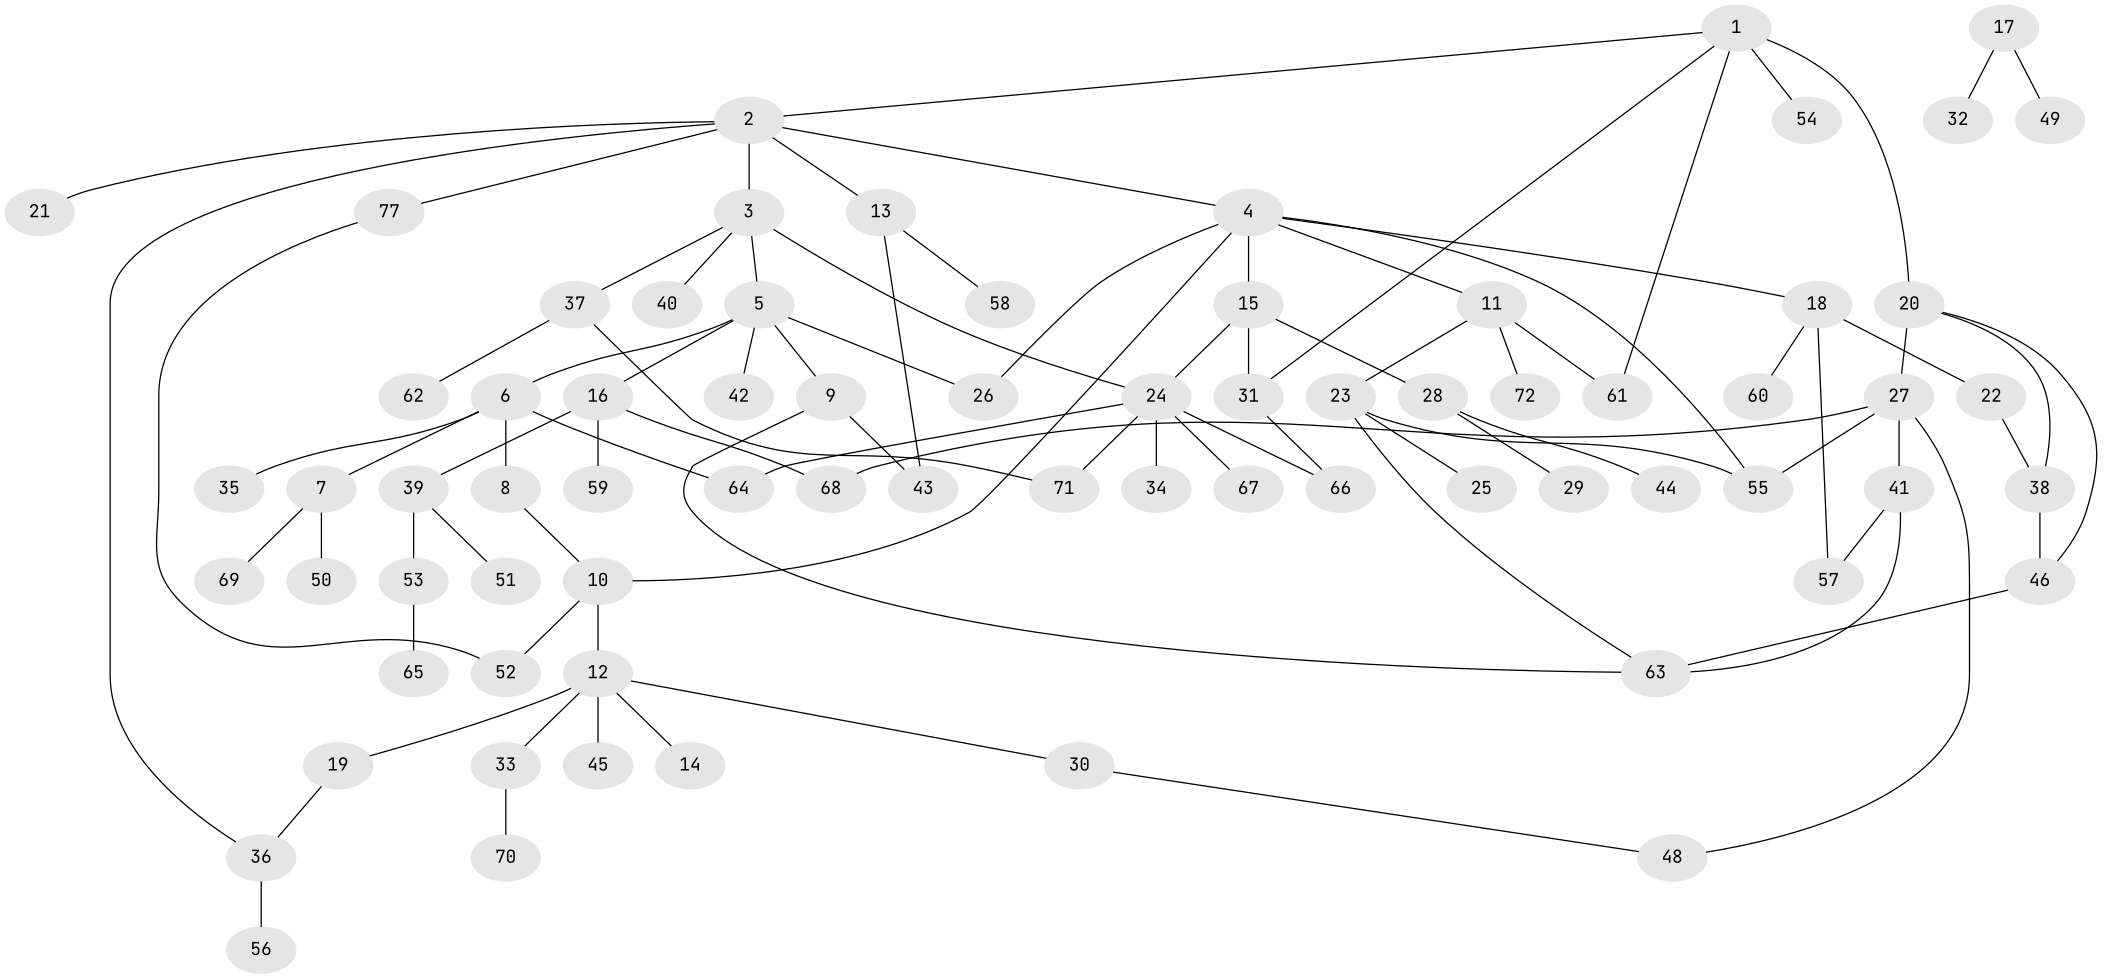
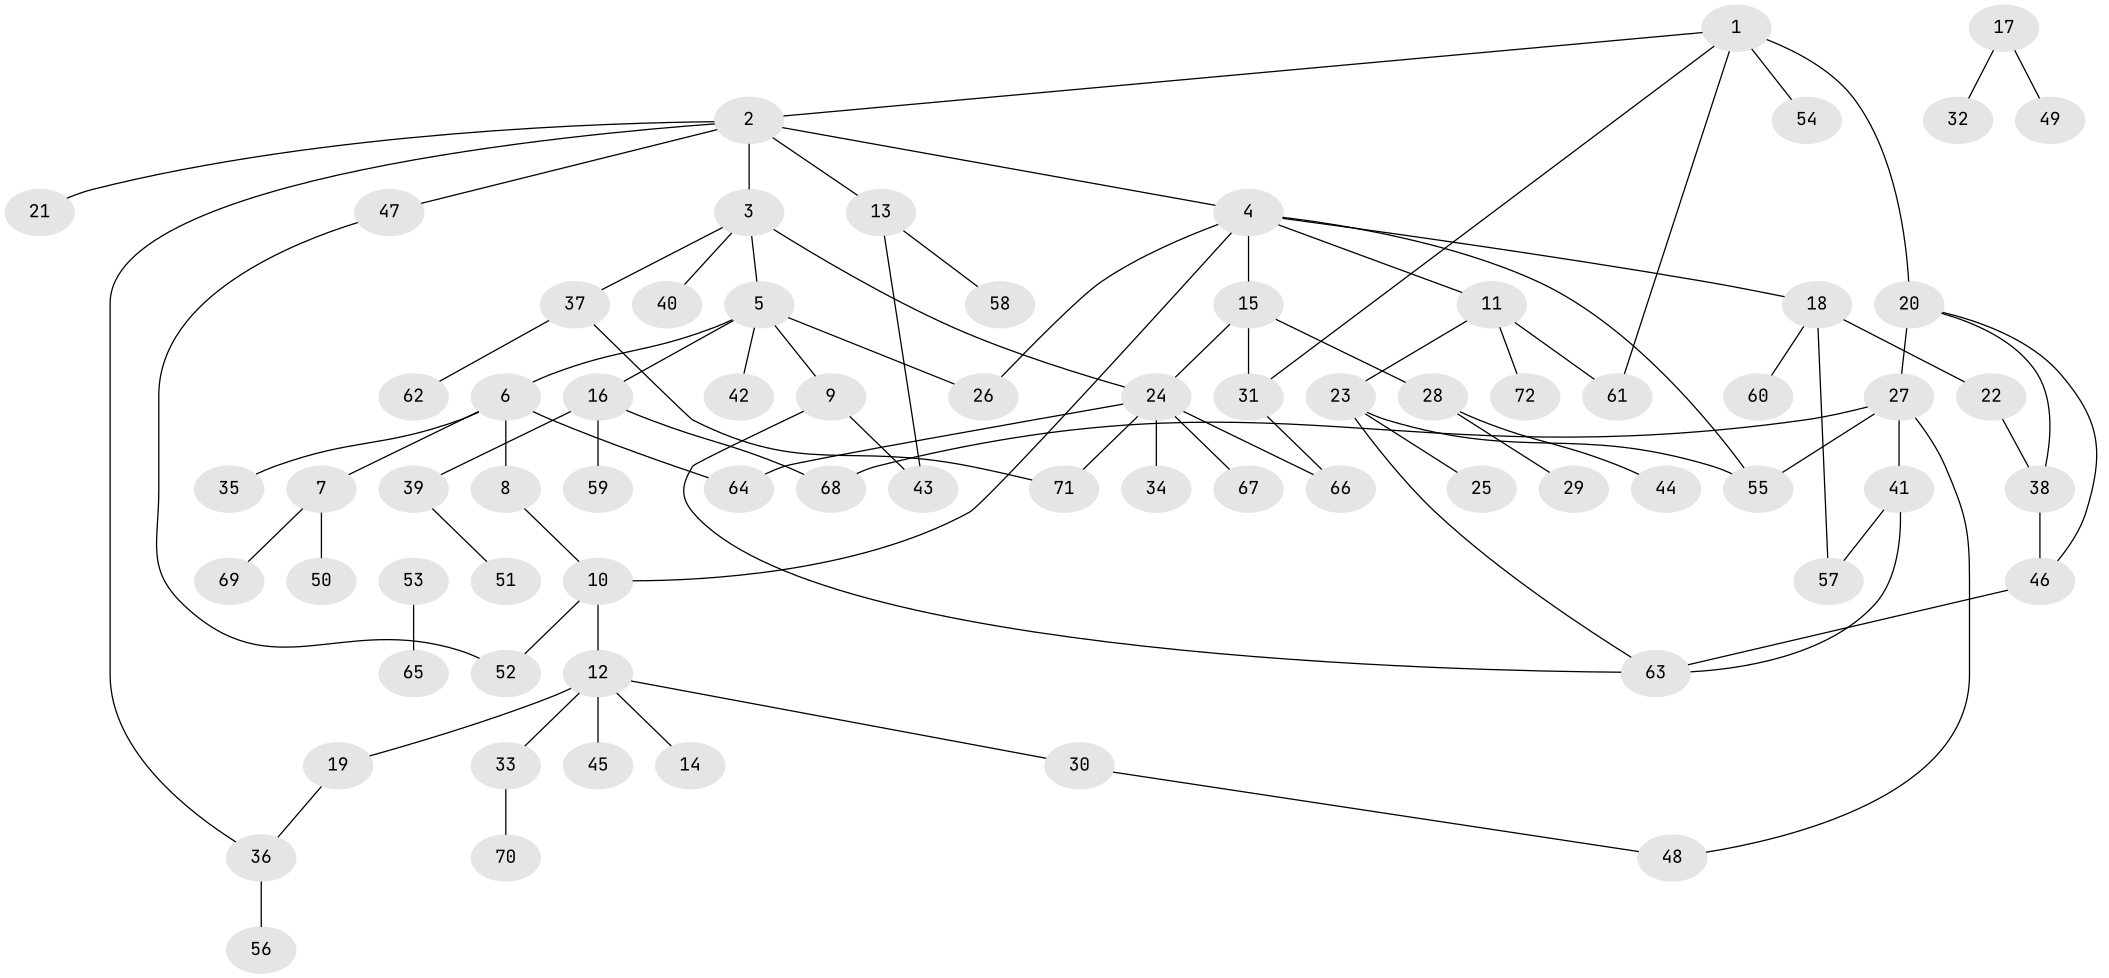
(389, 213) -> (389, 213)
(414, 535) -> none
